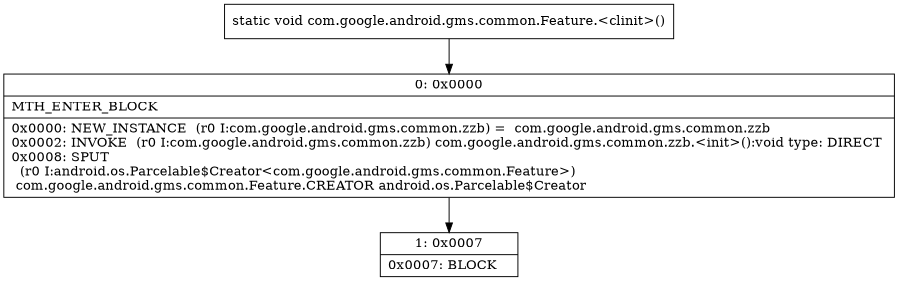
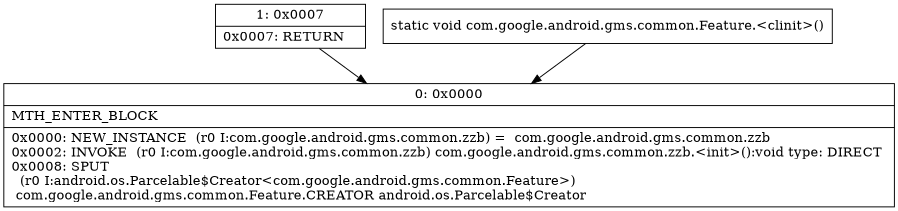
(449, 210) -> (339, 63)
(449, 265) -> (290, 37)
